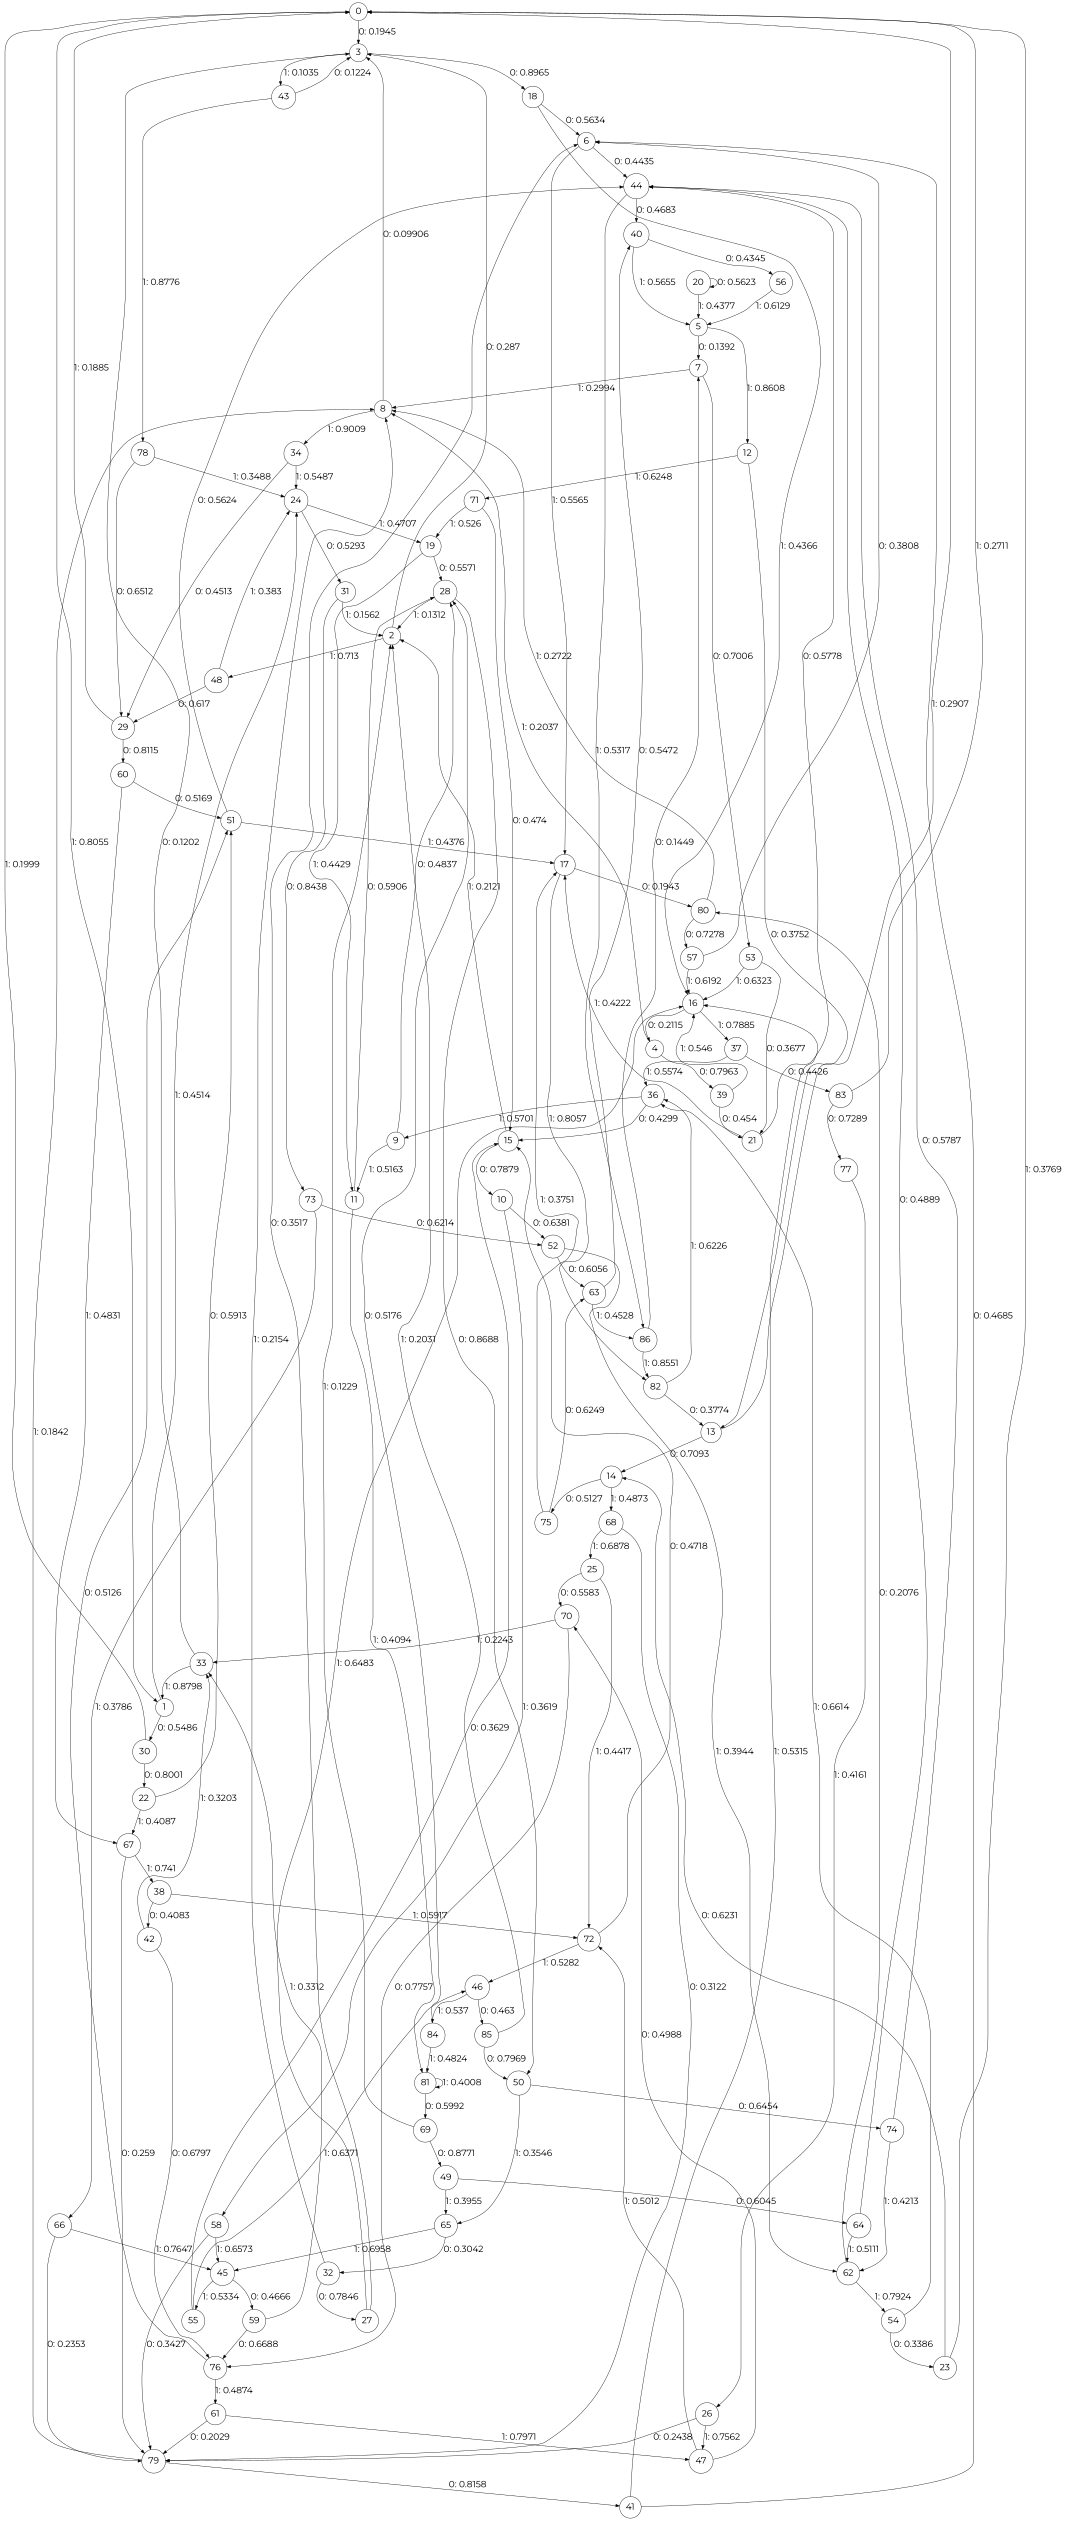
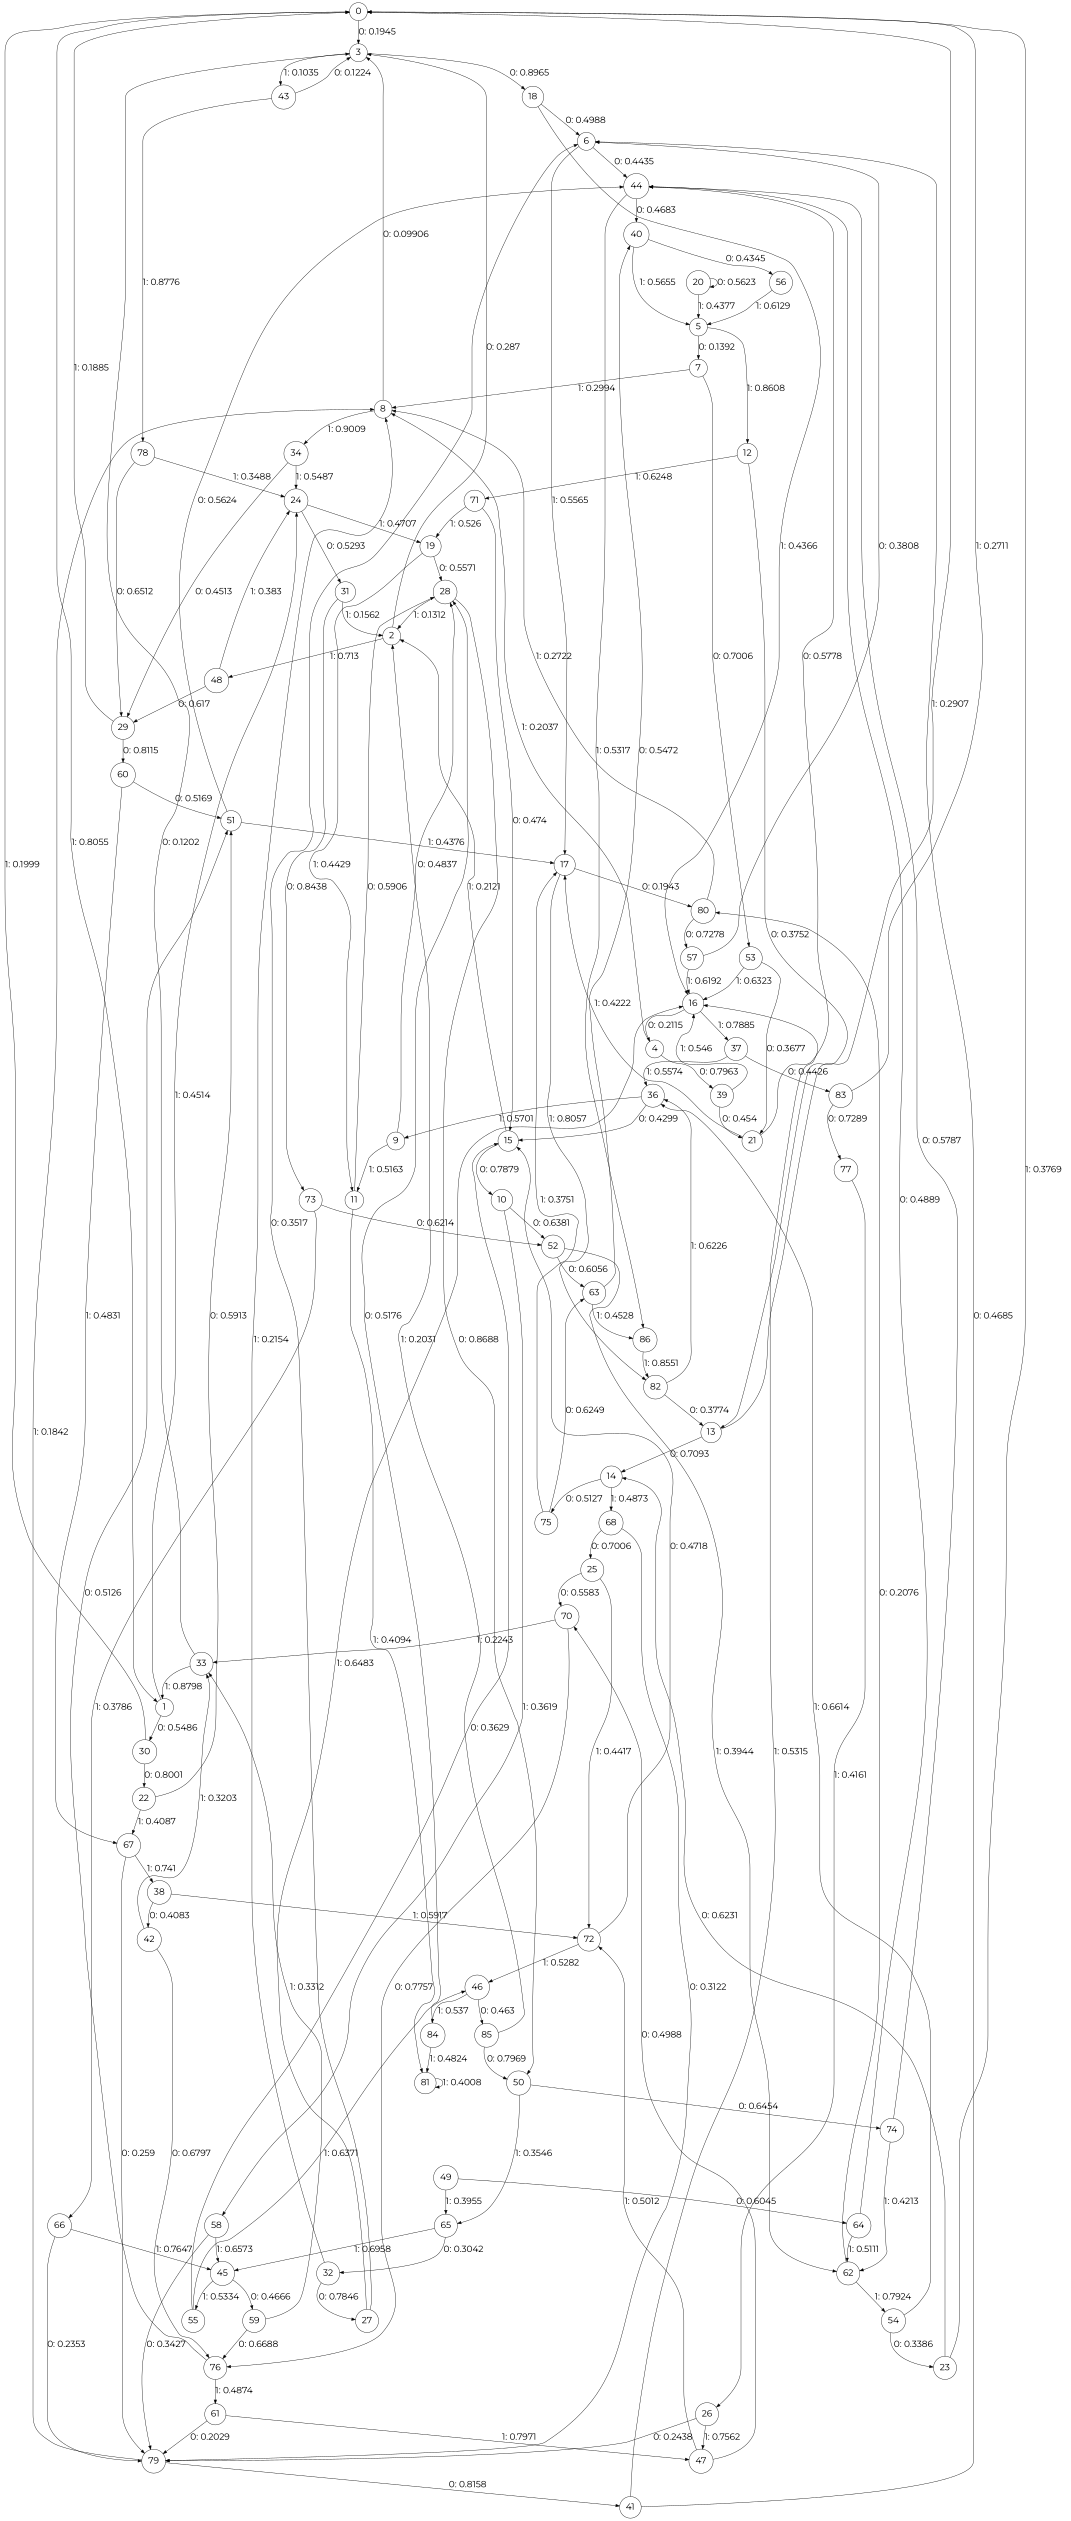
(589, 121) -> (589, 121)
(653, 855) -> none
(615, 1547) -> (615, 1547)
(425, 2130) -> none
